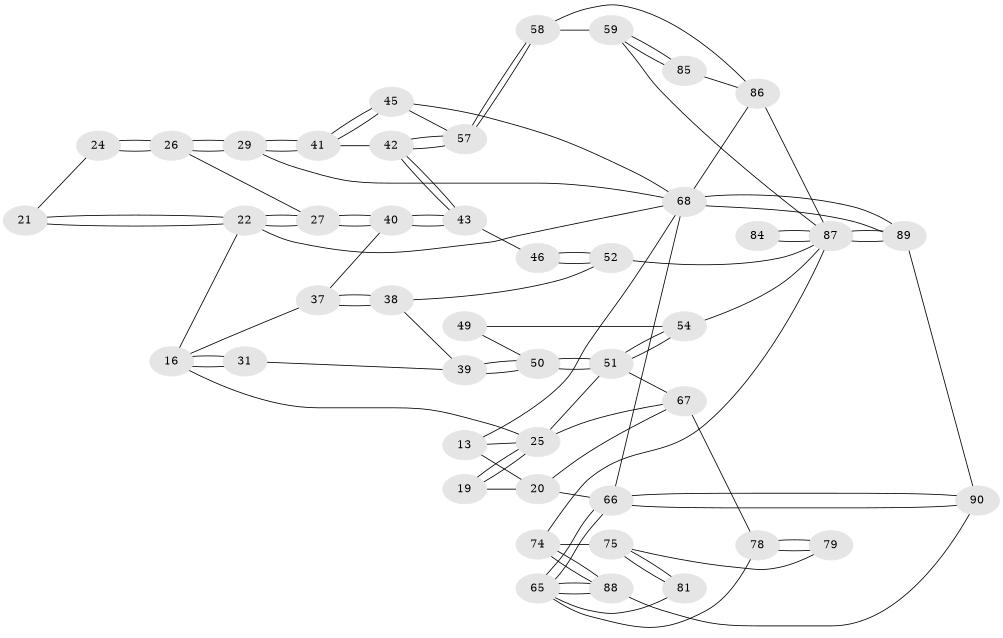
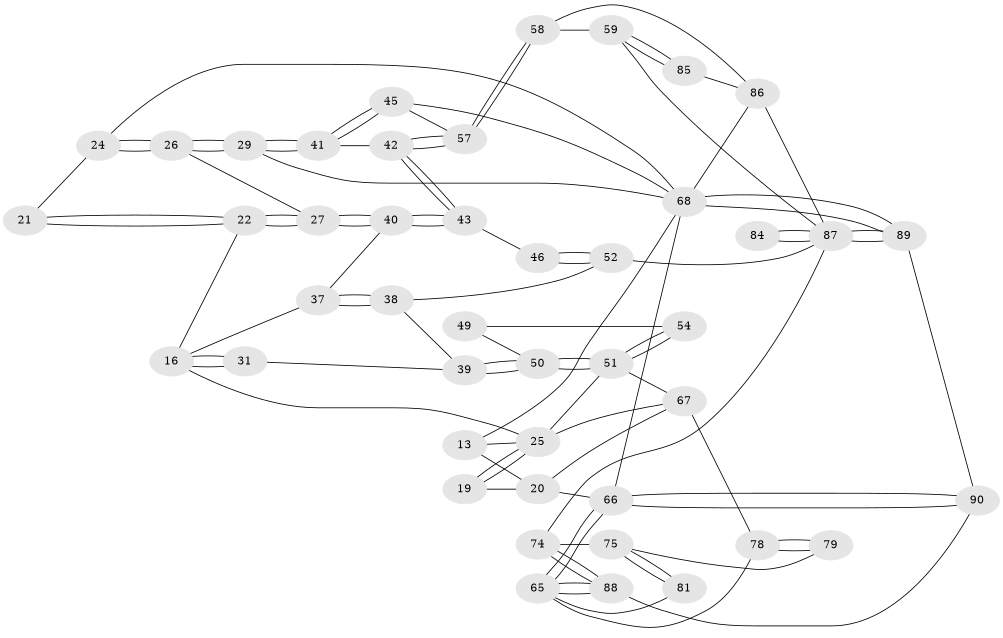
(463, 245) -> (399, 66)
(767, 293) -> none
